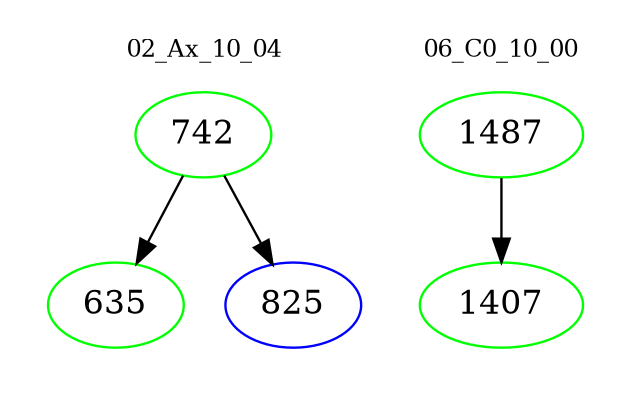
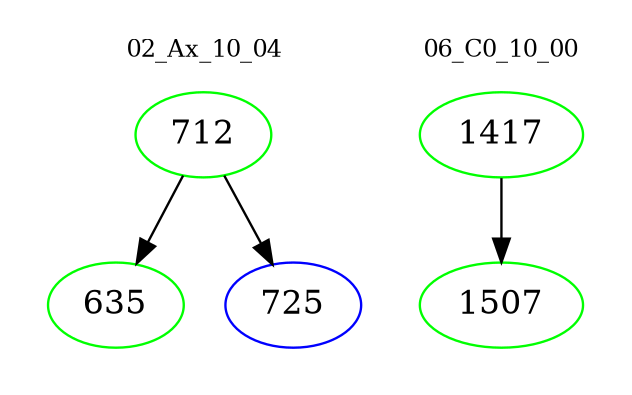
(203, 135) -> (203, 135)
(501, 135) -> (501, 135)
(293, 305) -> (293, 305)
(501, 305) -> (501, 305)
